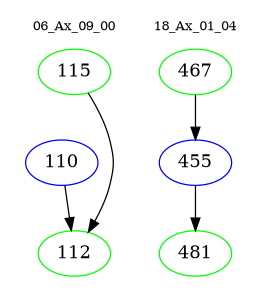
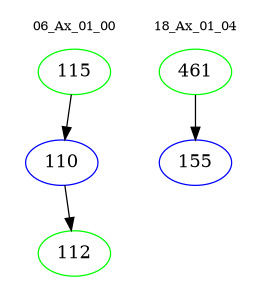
(74, 27) -> (74, 27)
(195, 72) -> (195, 72)
(113, 156) -> (69, 111)
(195, 163) -> (195, 163)
(195, 253) -> none
